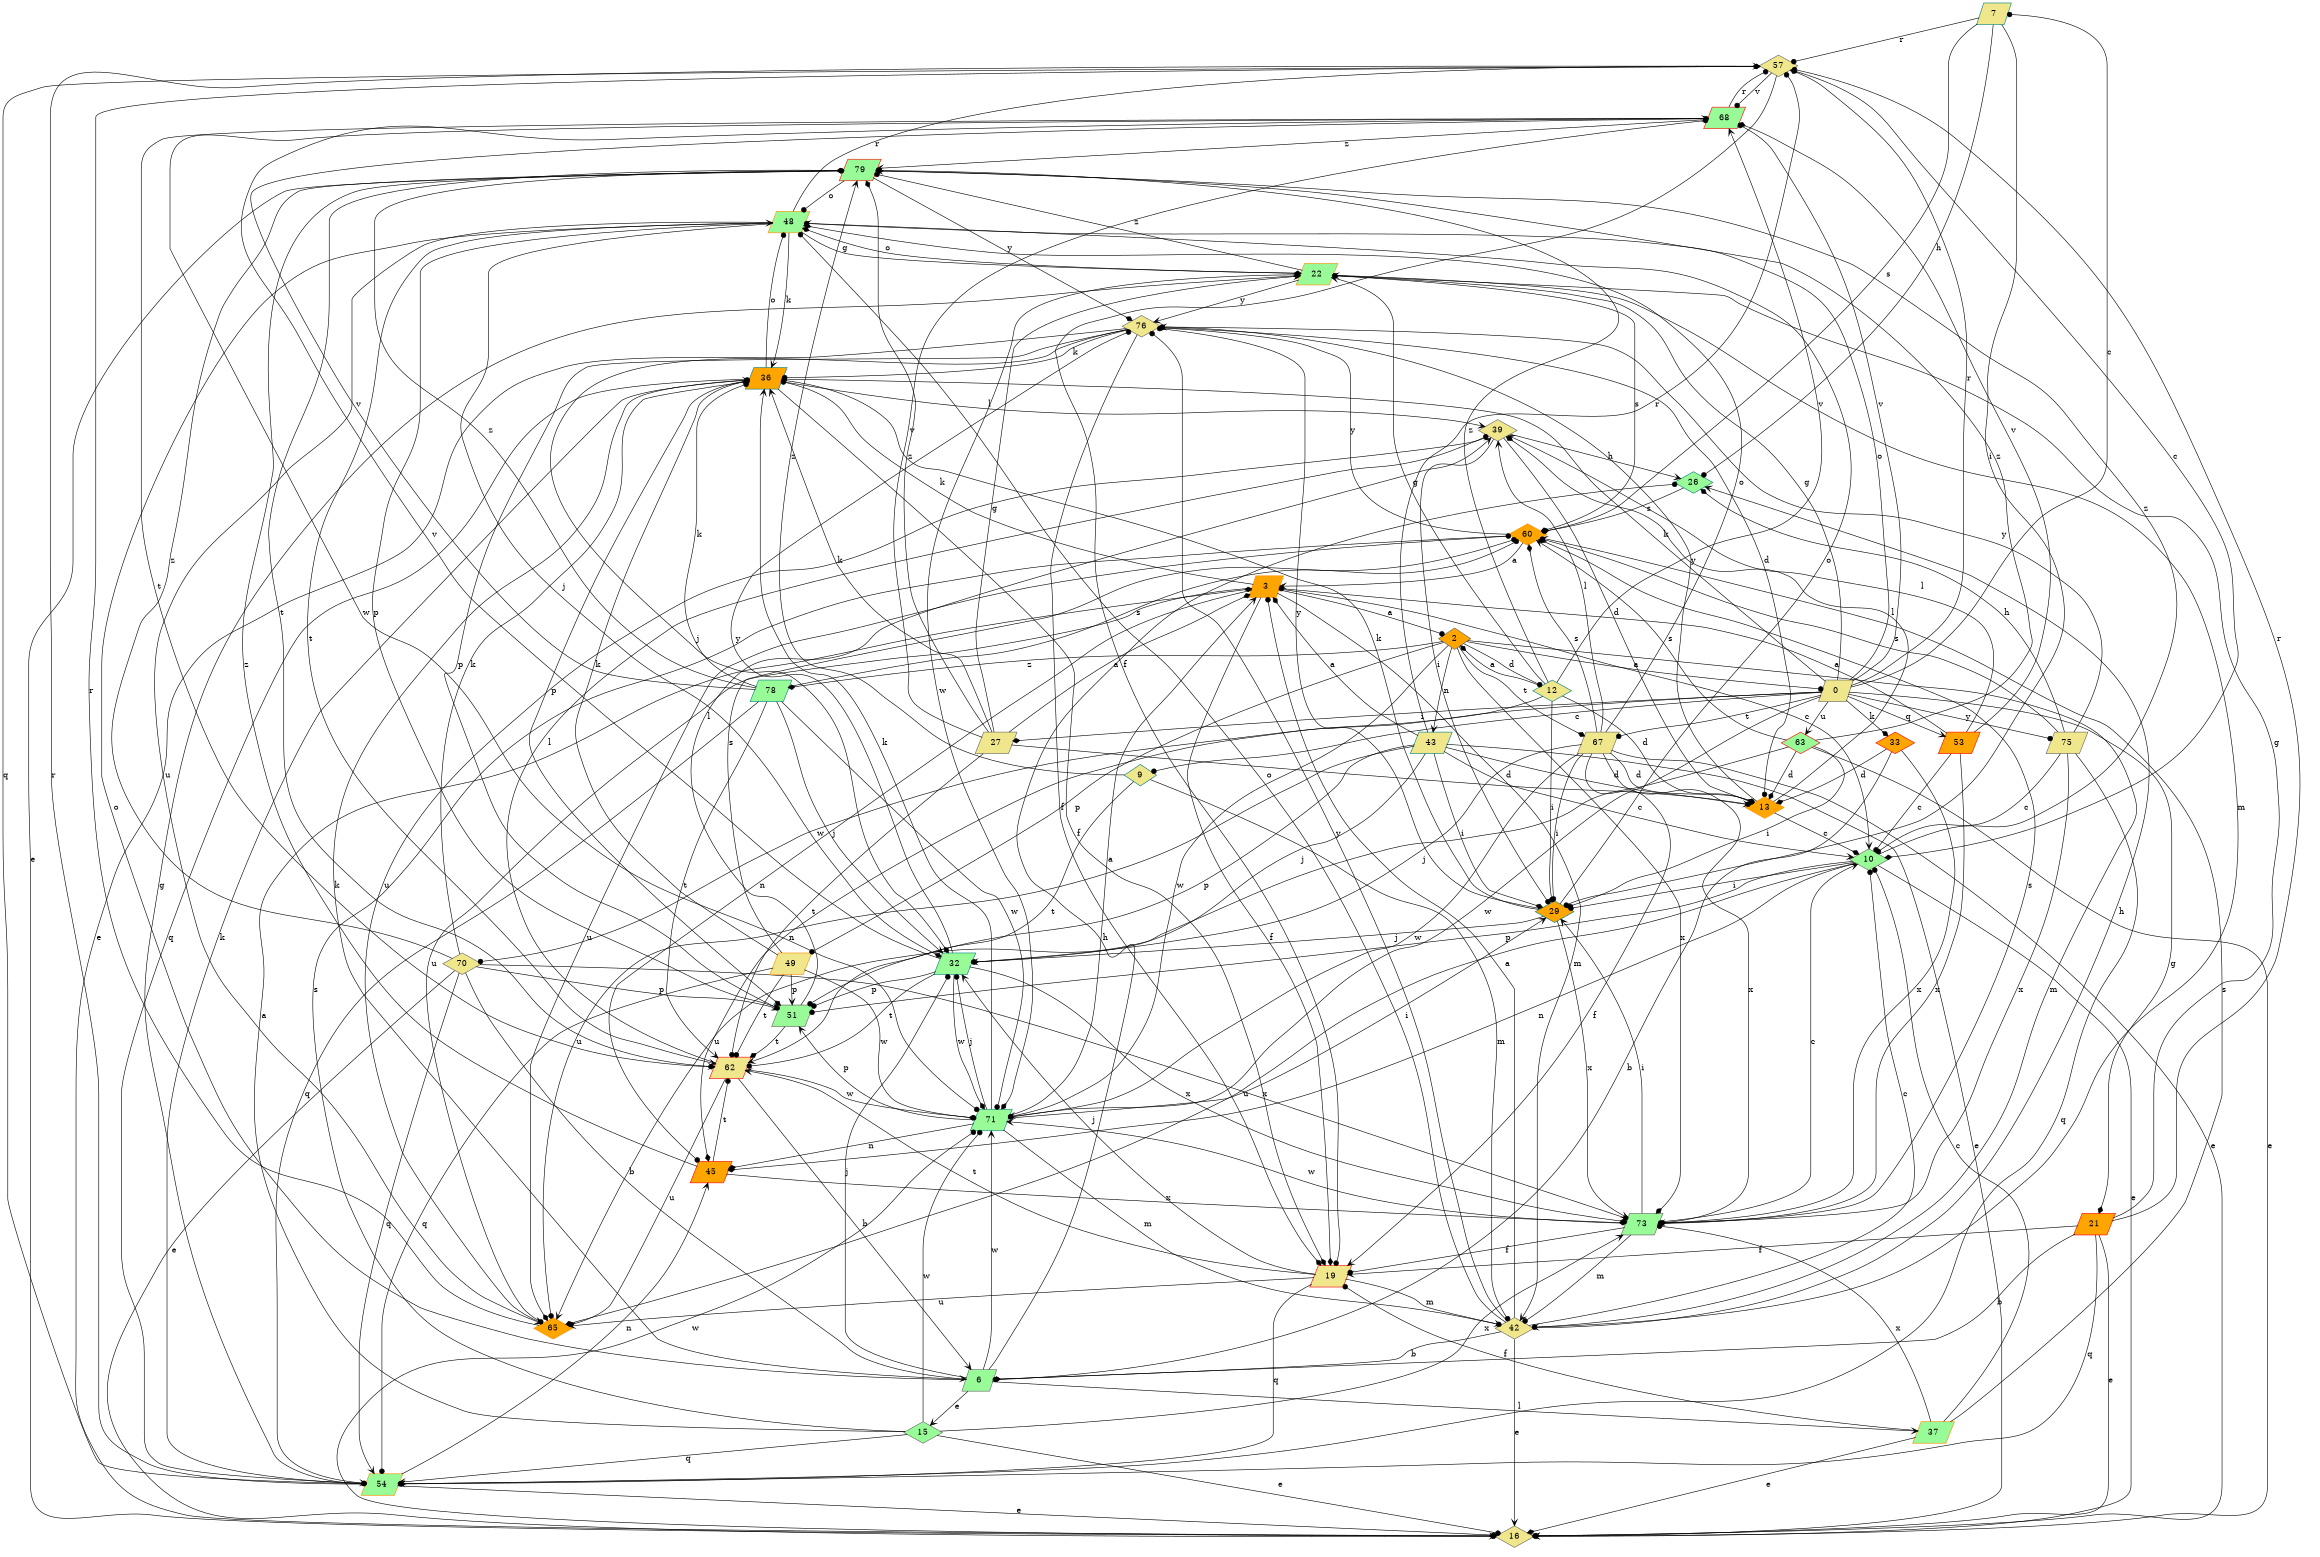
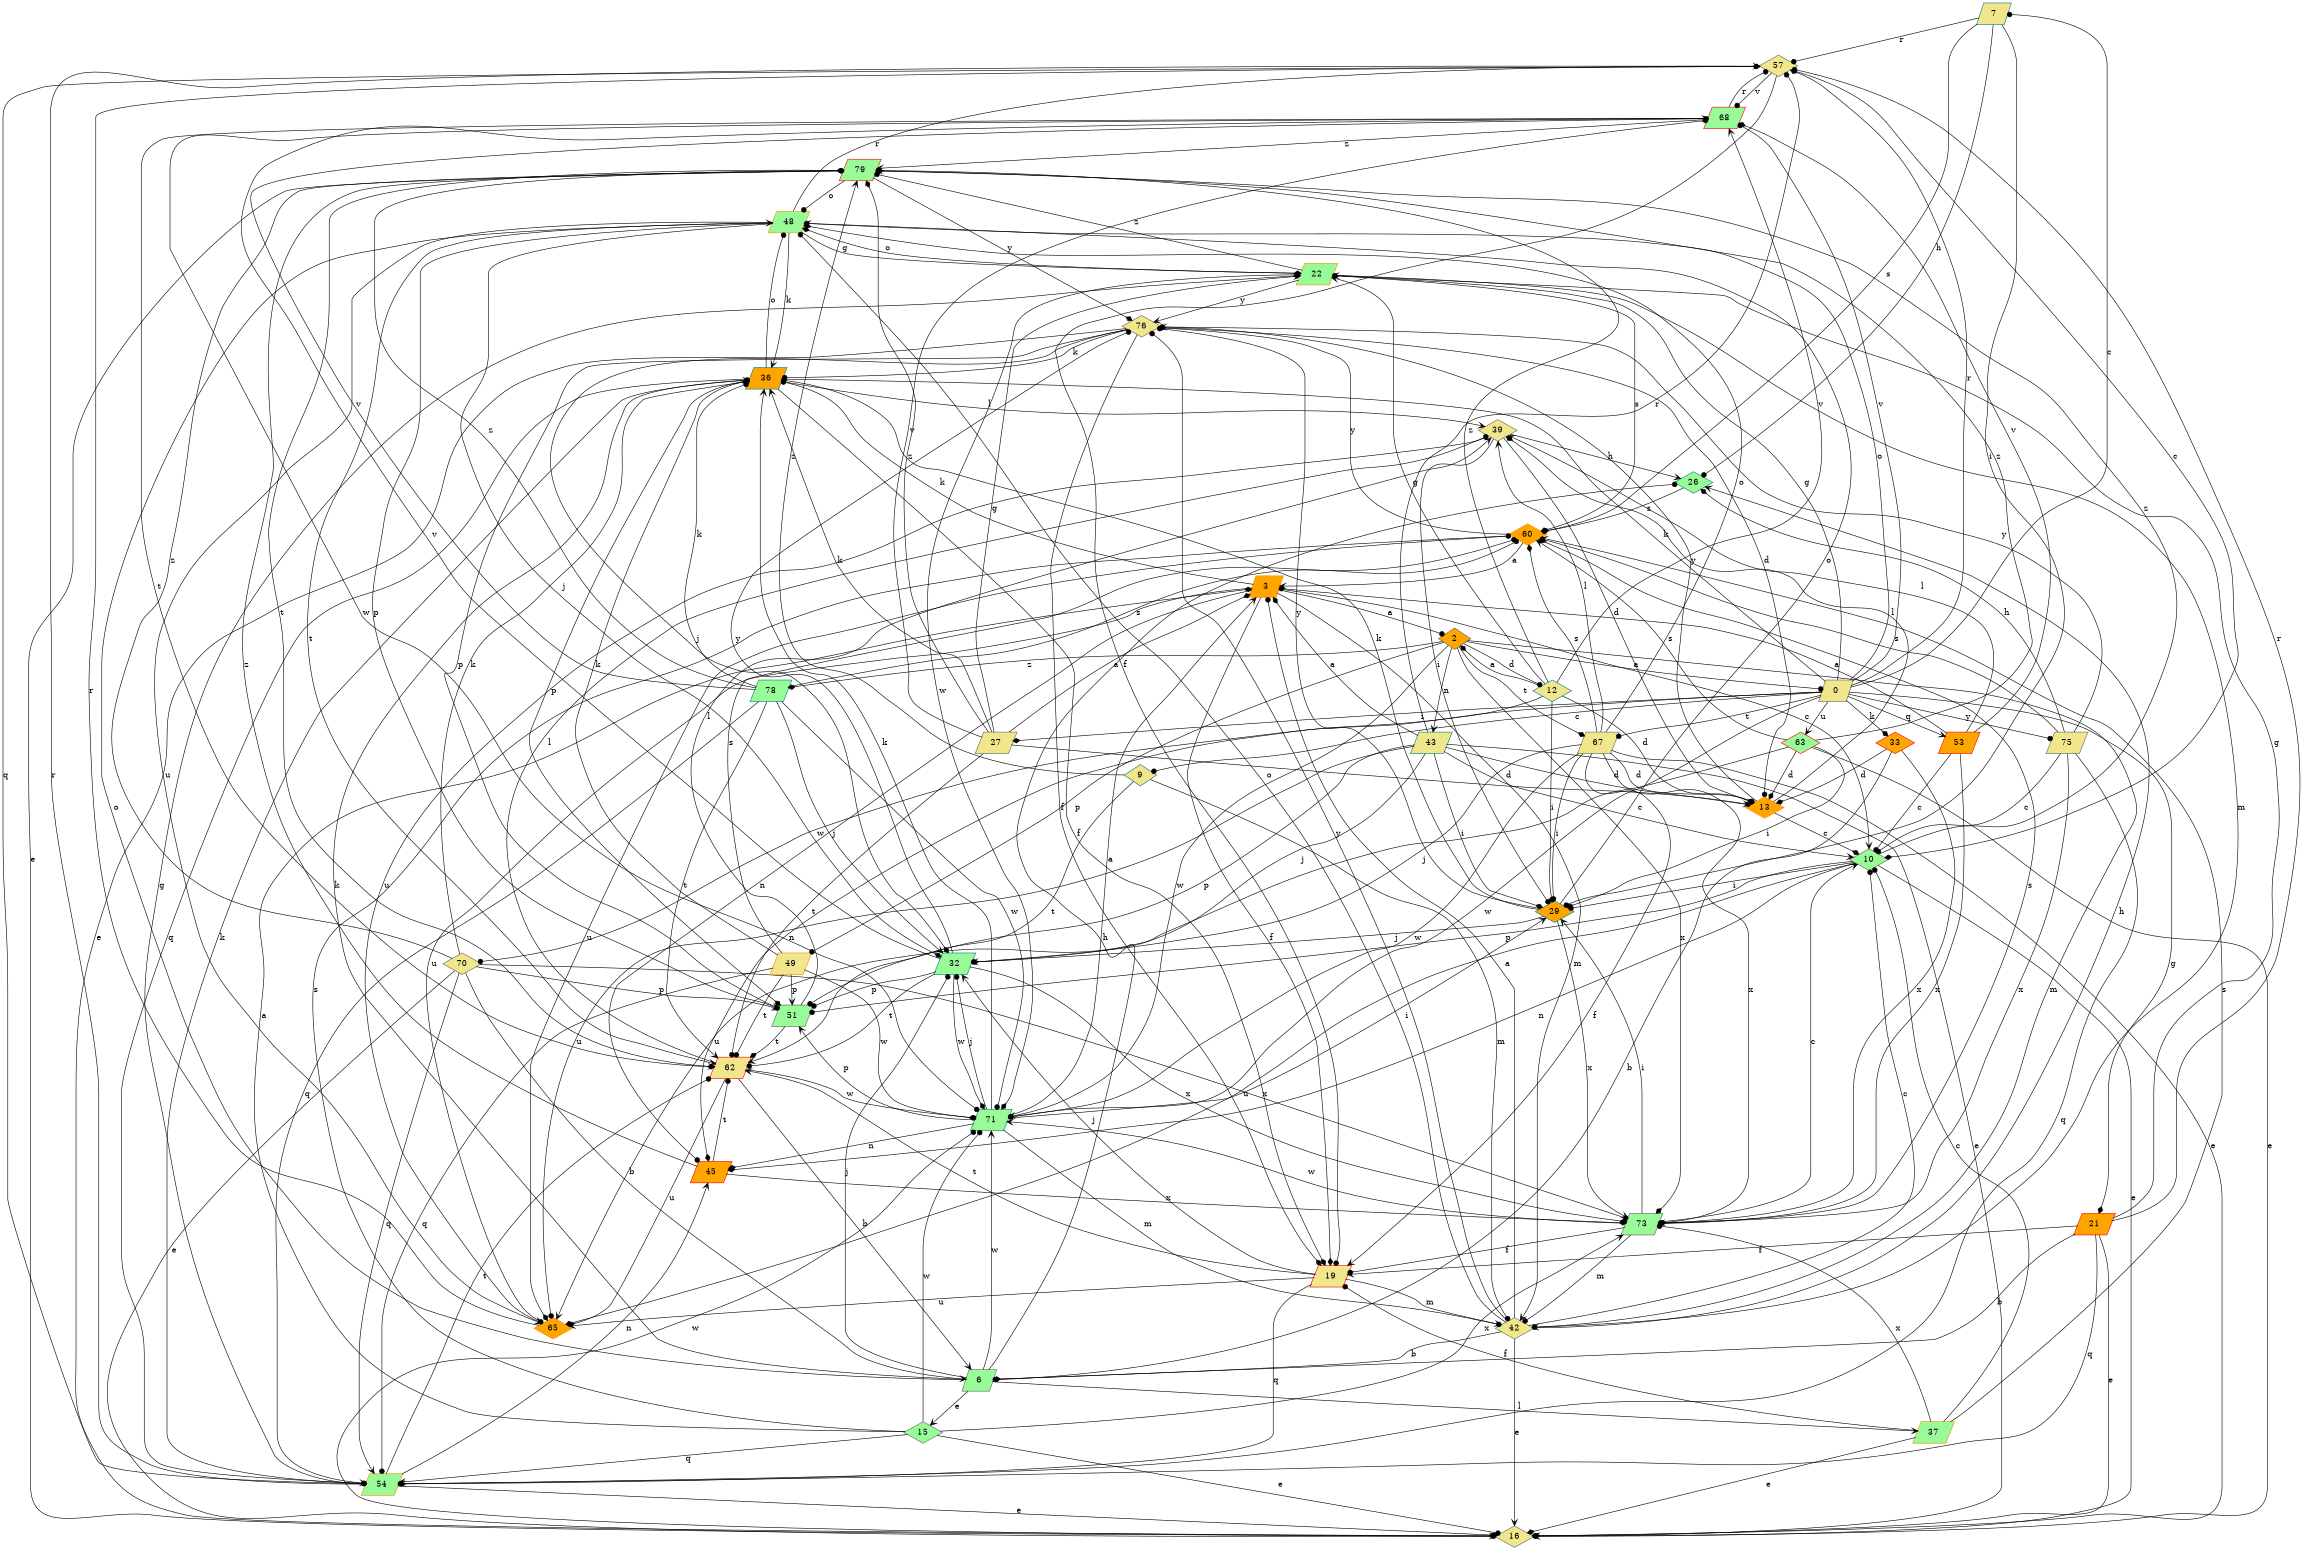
none -> (501, 1239)
